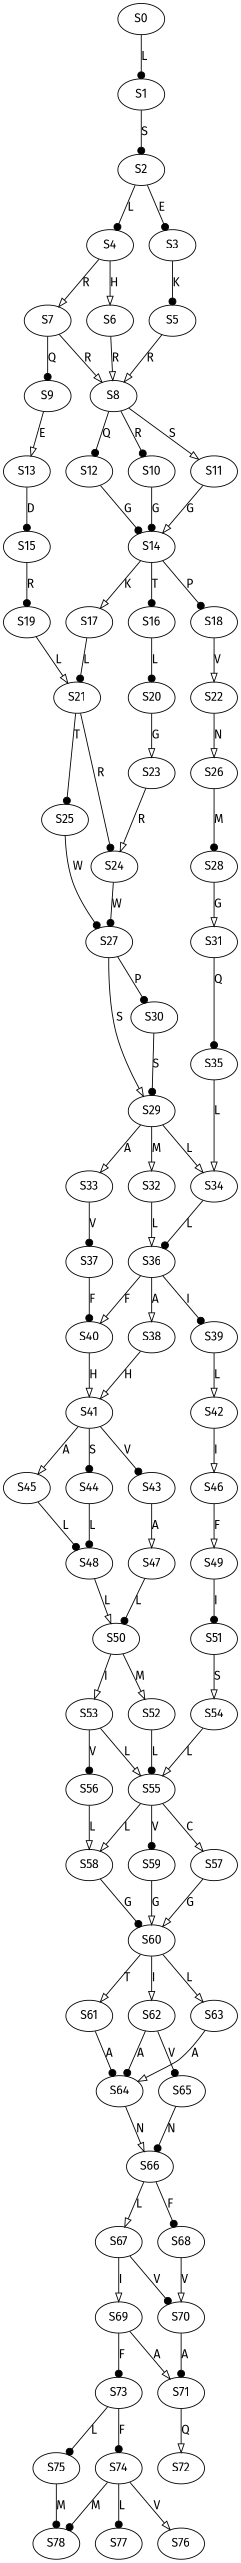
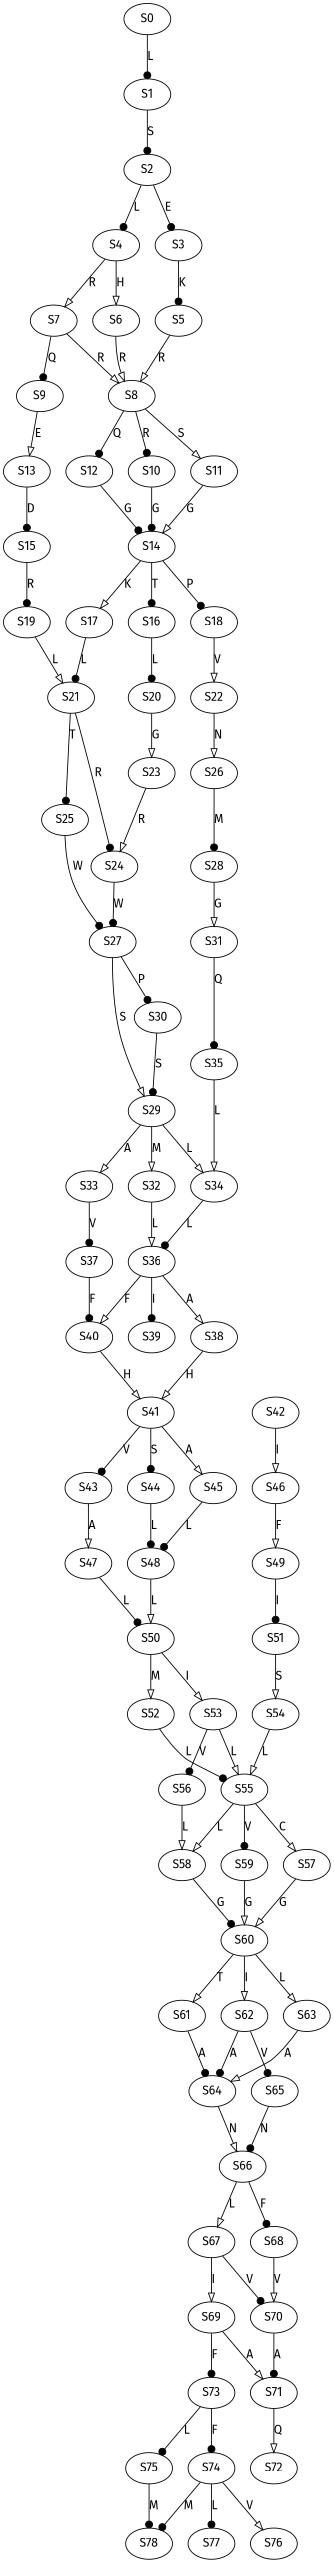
(214, 1371) -> none
